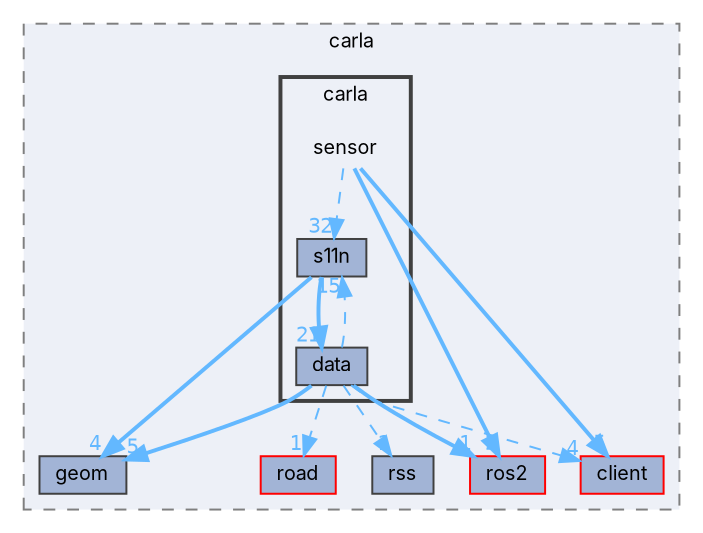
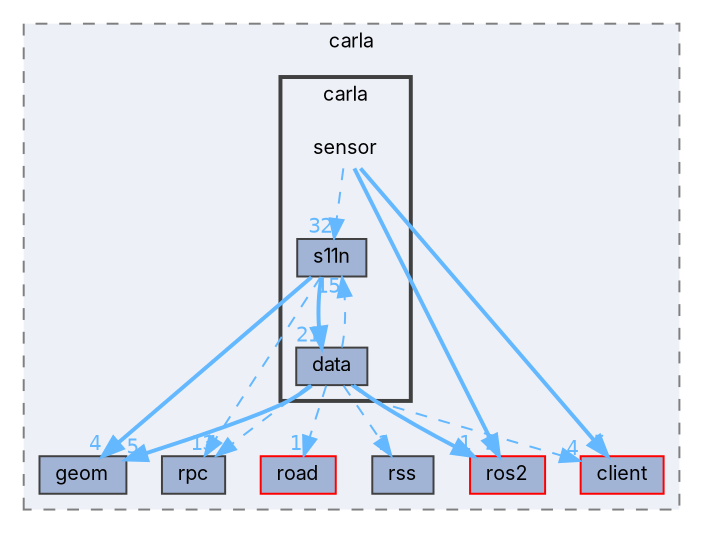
none -> (194, 475)
